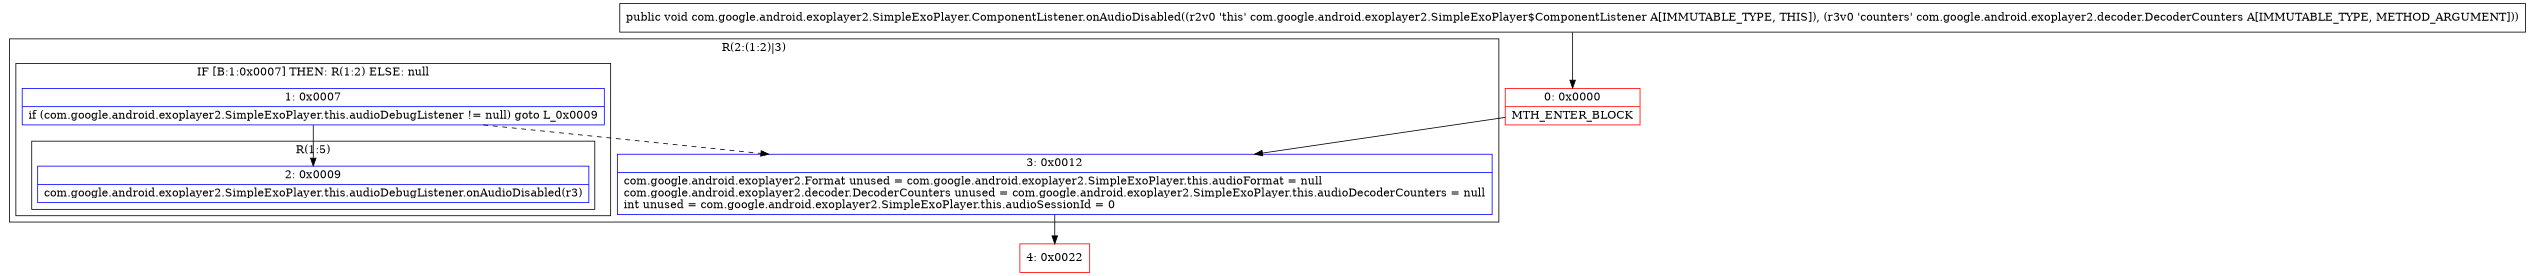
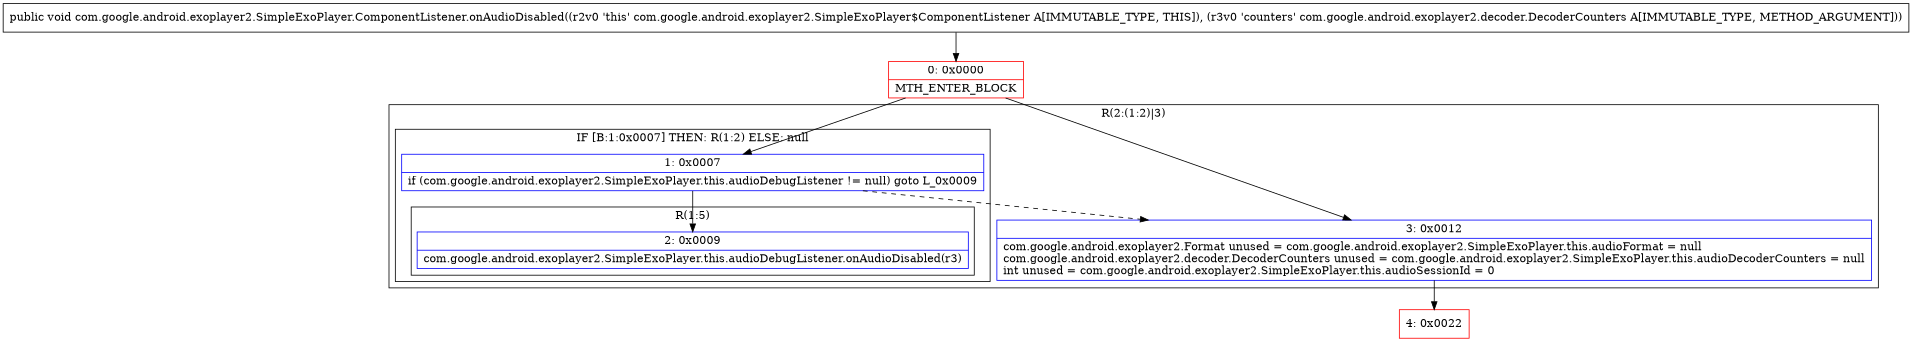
none -> (832, 123)
